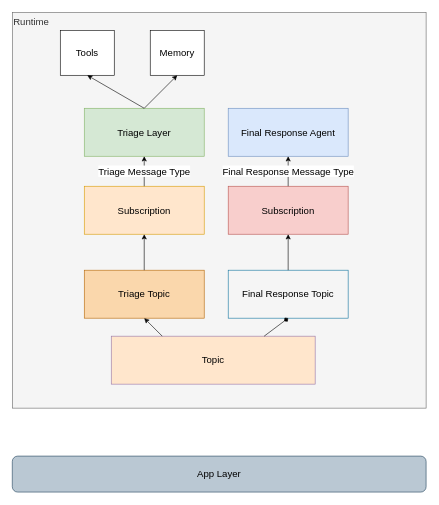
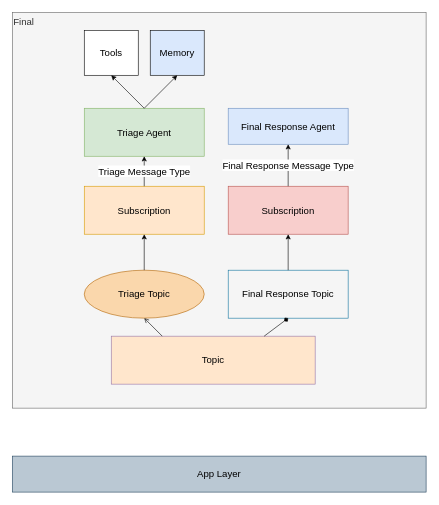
(31, 22) -> (24, 22)
(87, 53) -> (111, 53)
(177, 53) -> (177, 53)
(144, 132) -> (144, 132)
(288, 132) -> (288, 126)
(144, 294) -> (144, 294)
(148, 322) -> (147, 321)
(219, 474) -> (219, 474)
